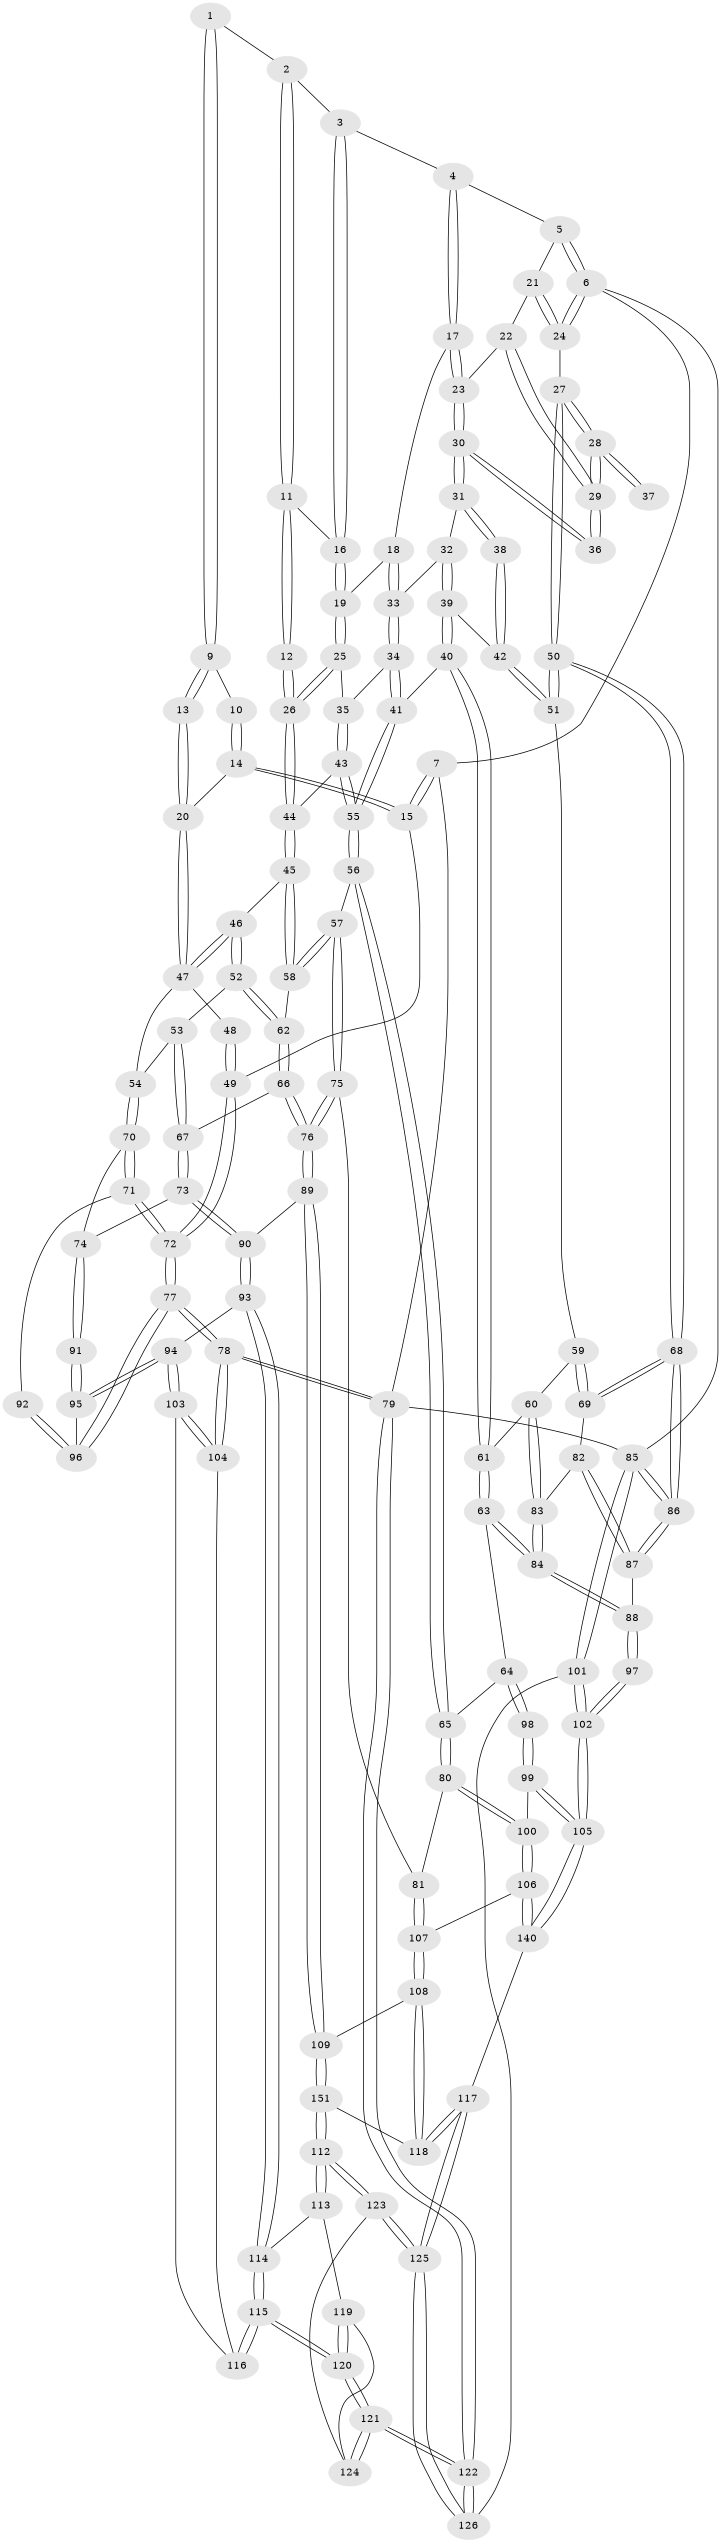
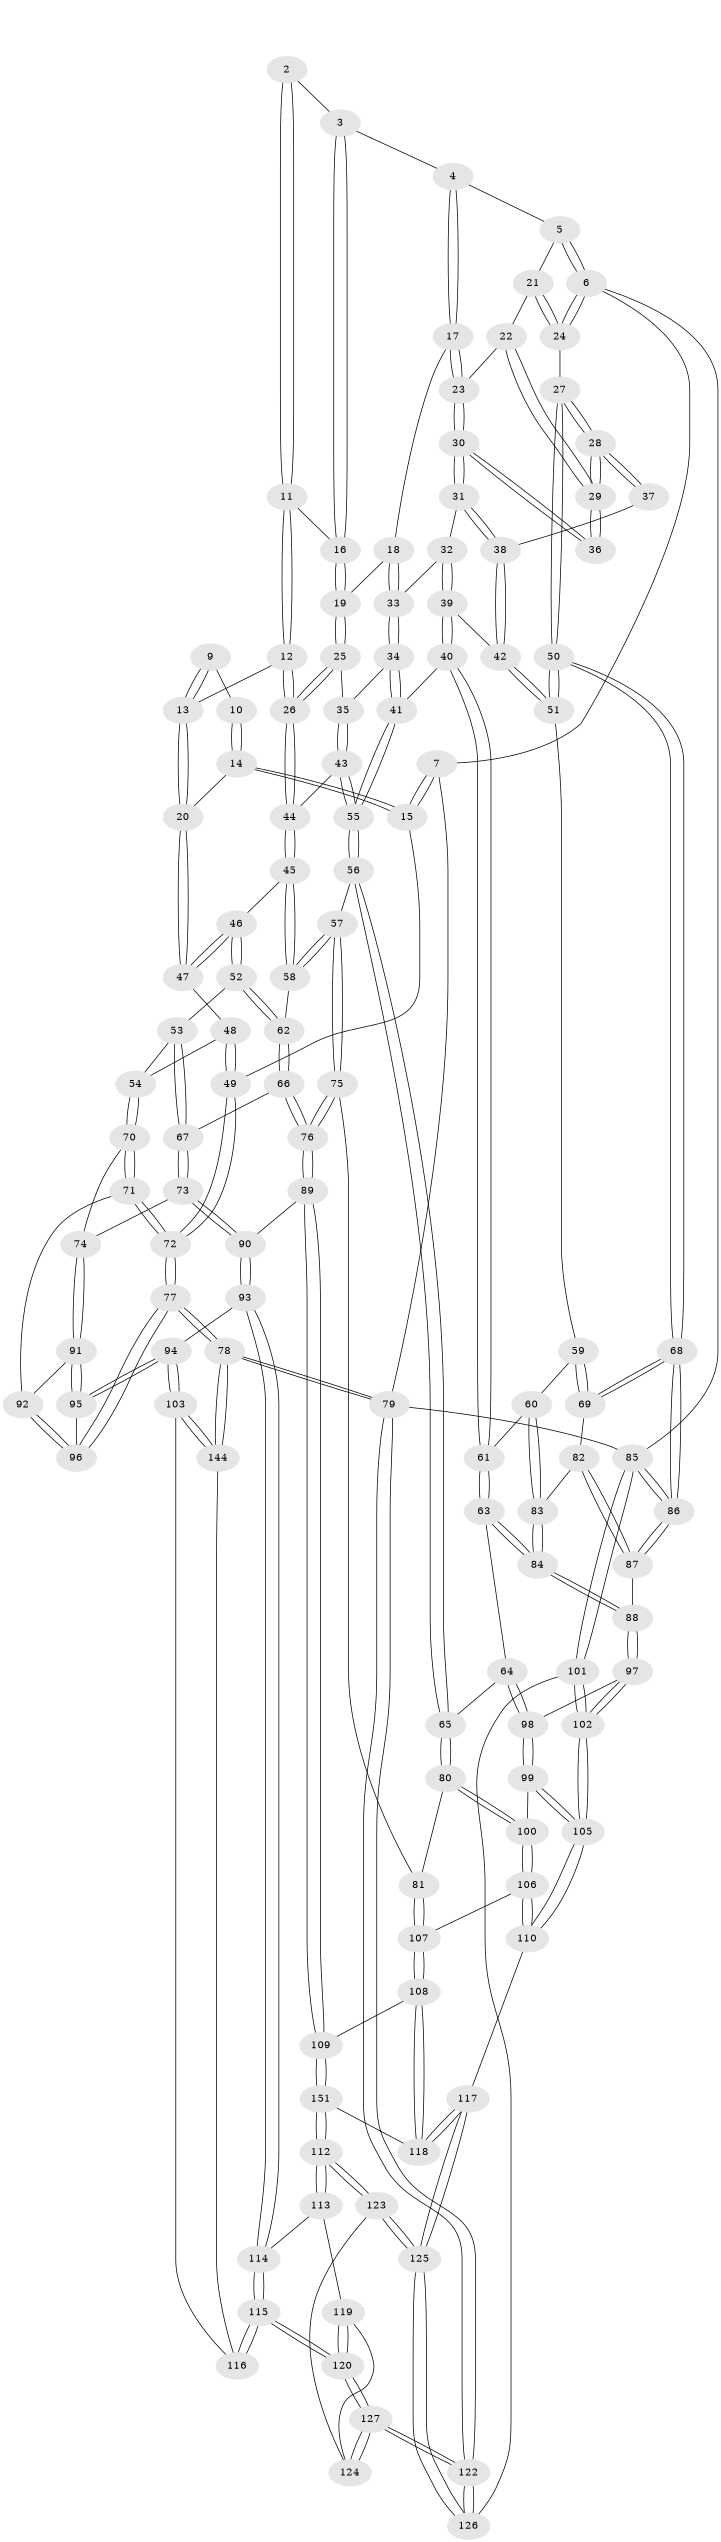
(211, 16) -> none
none -> (580, 526)
none -> (235, 684)
(147, 1026) -> (188, 1055)
none -> (50, 1378)
(218, 1458) -> (218, 1458)
none -> (580, 1698)
(527, 1939) -> (527, 1939)
(371, 2419) -> (371, 2419)
